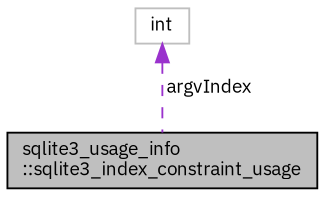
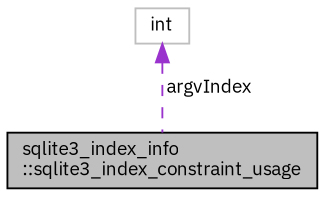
(162, 161) -> (162, 161)
